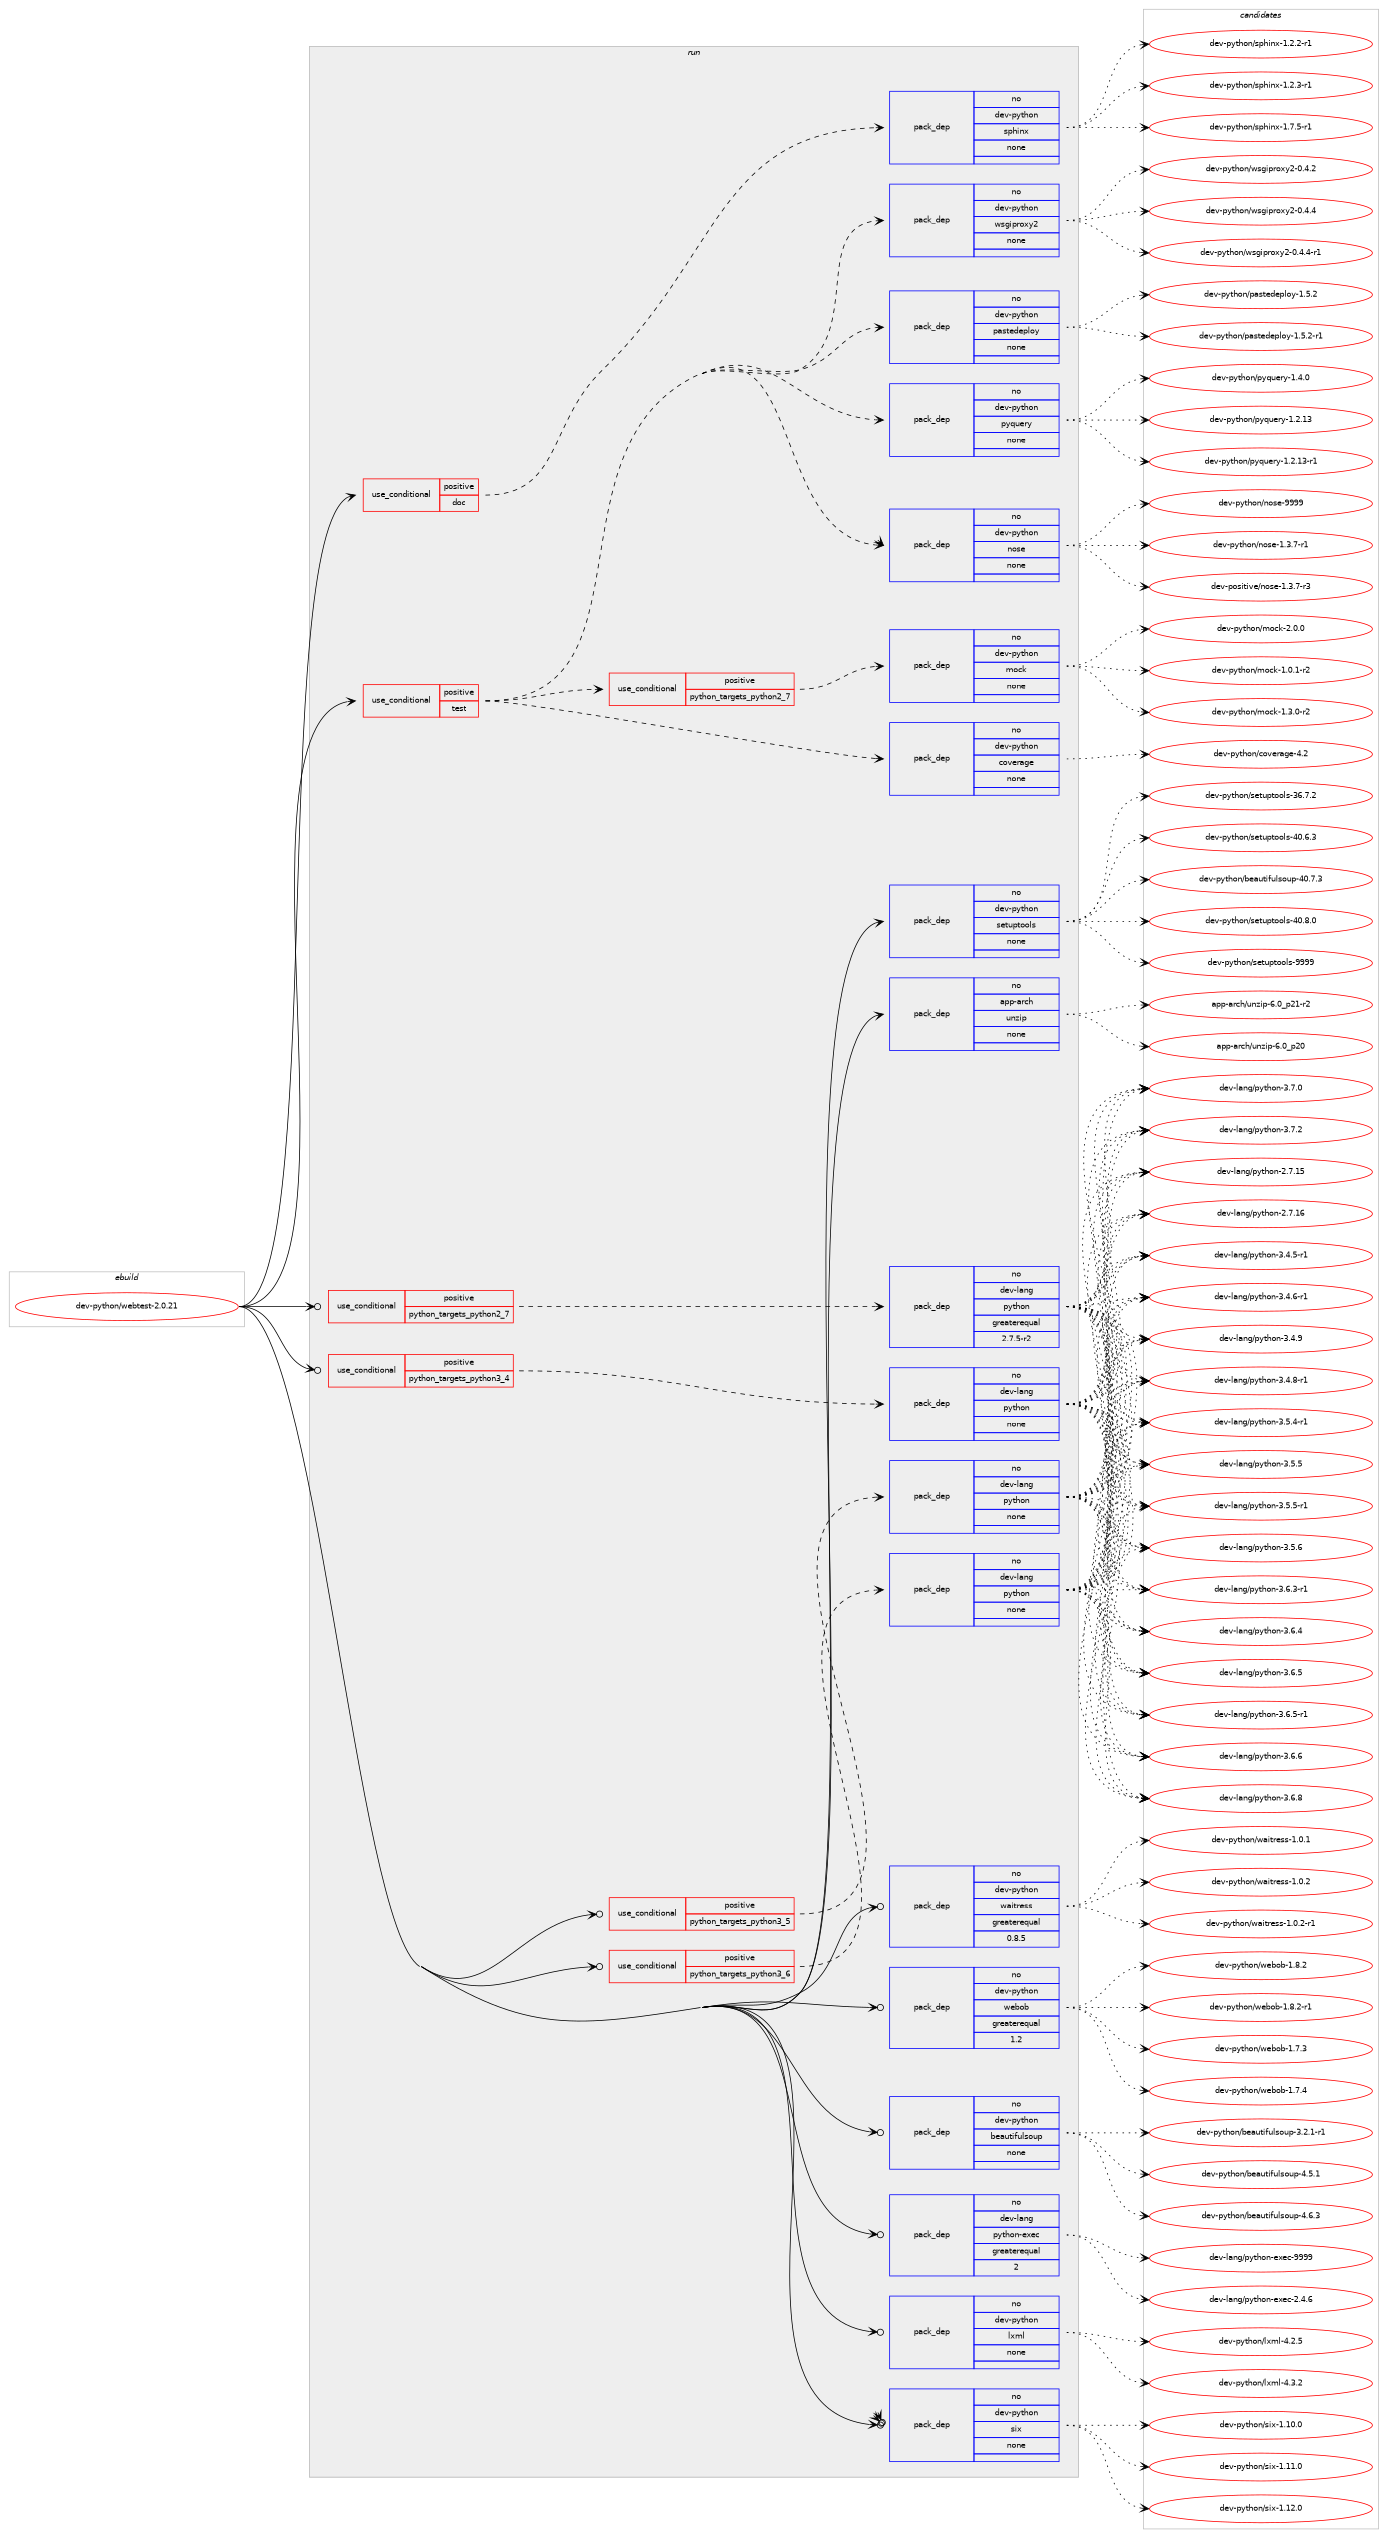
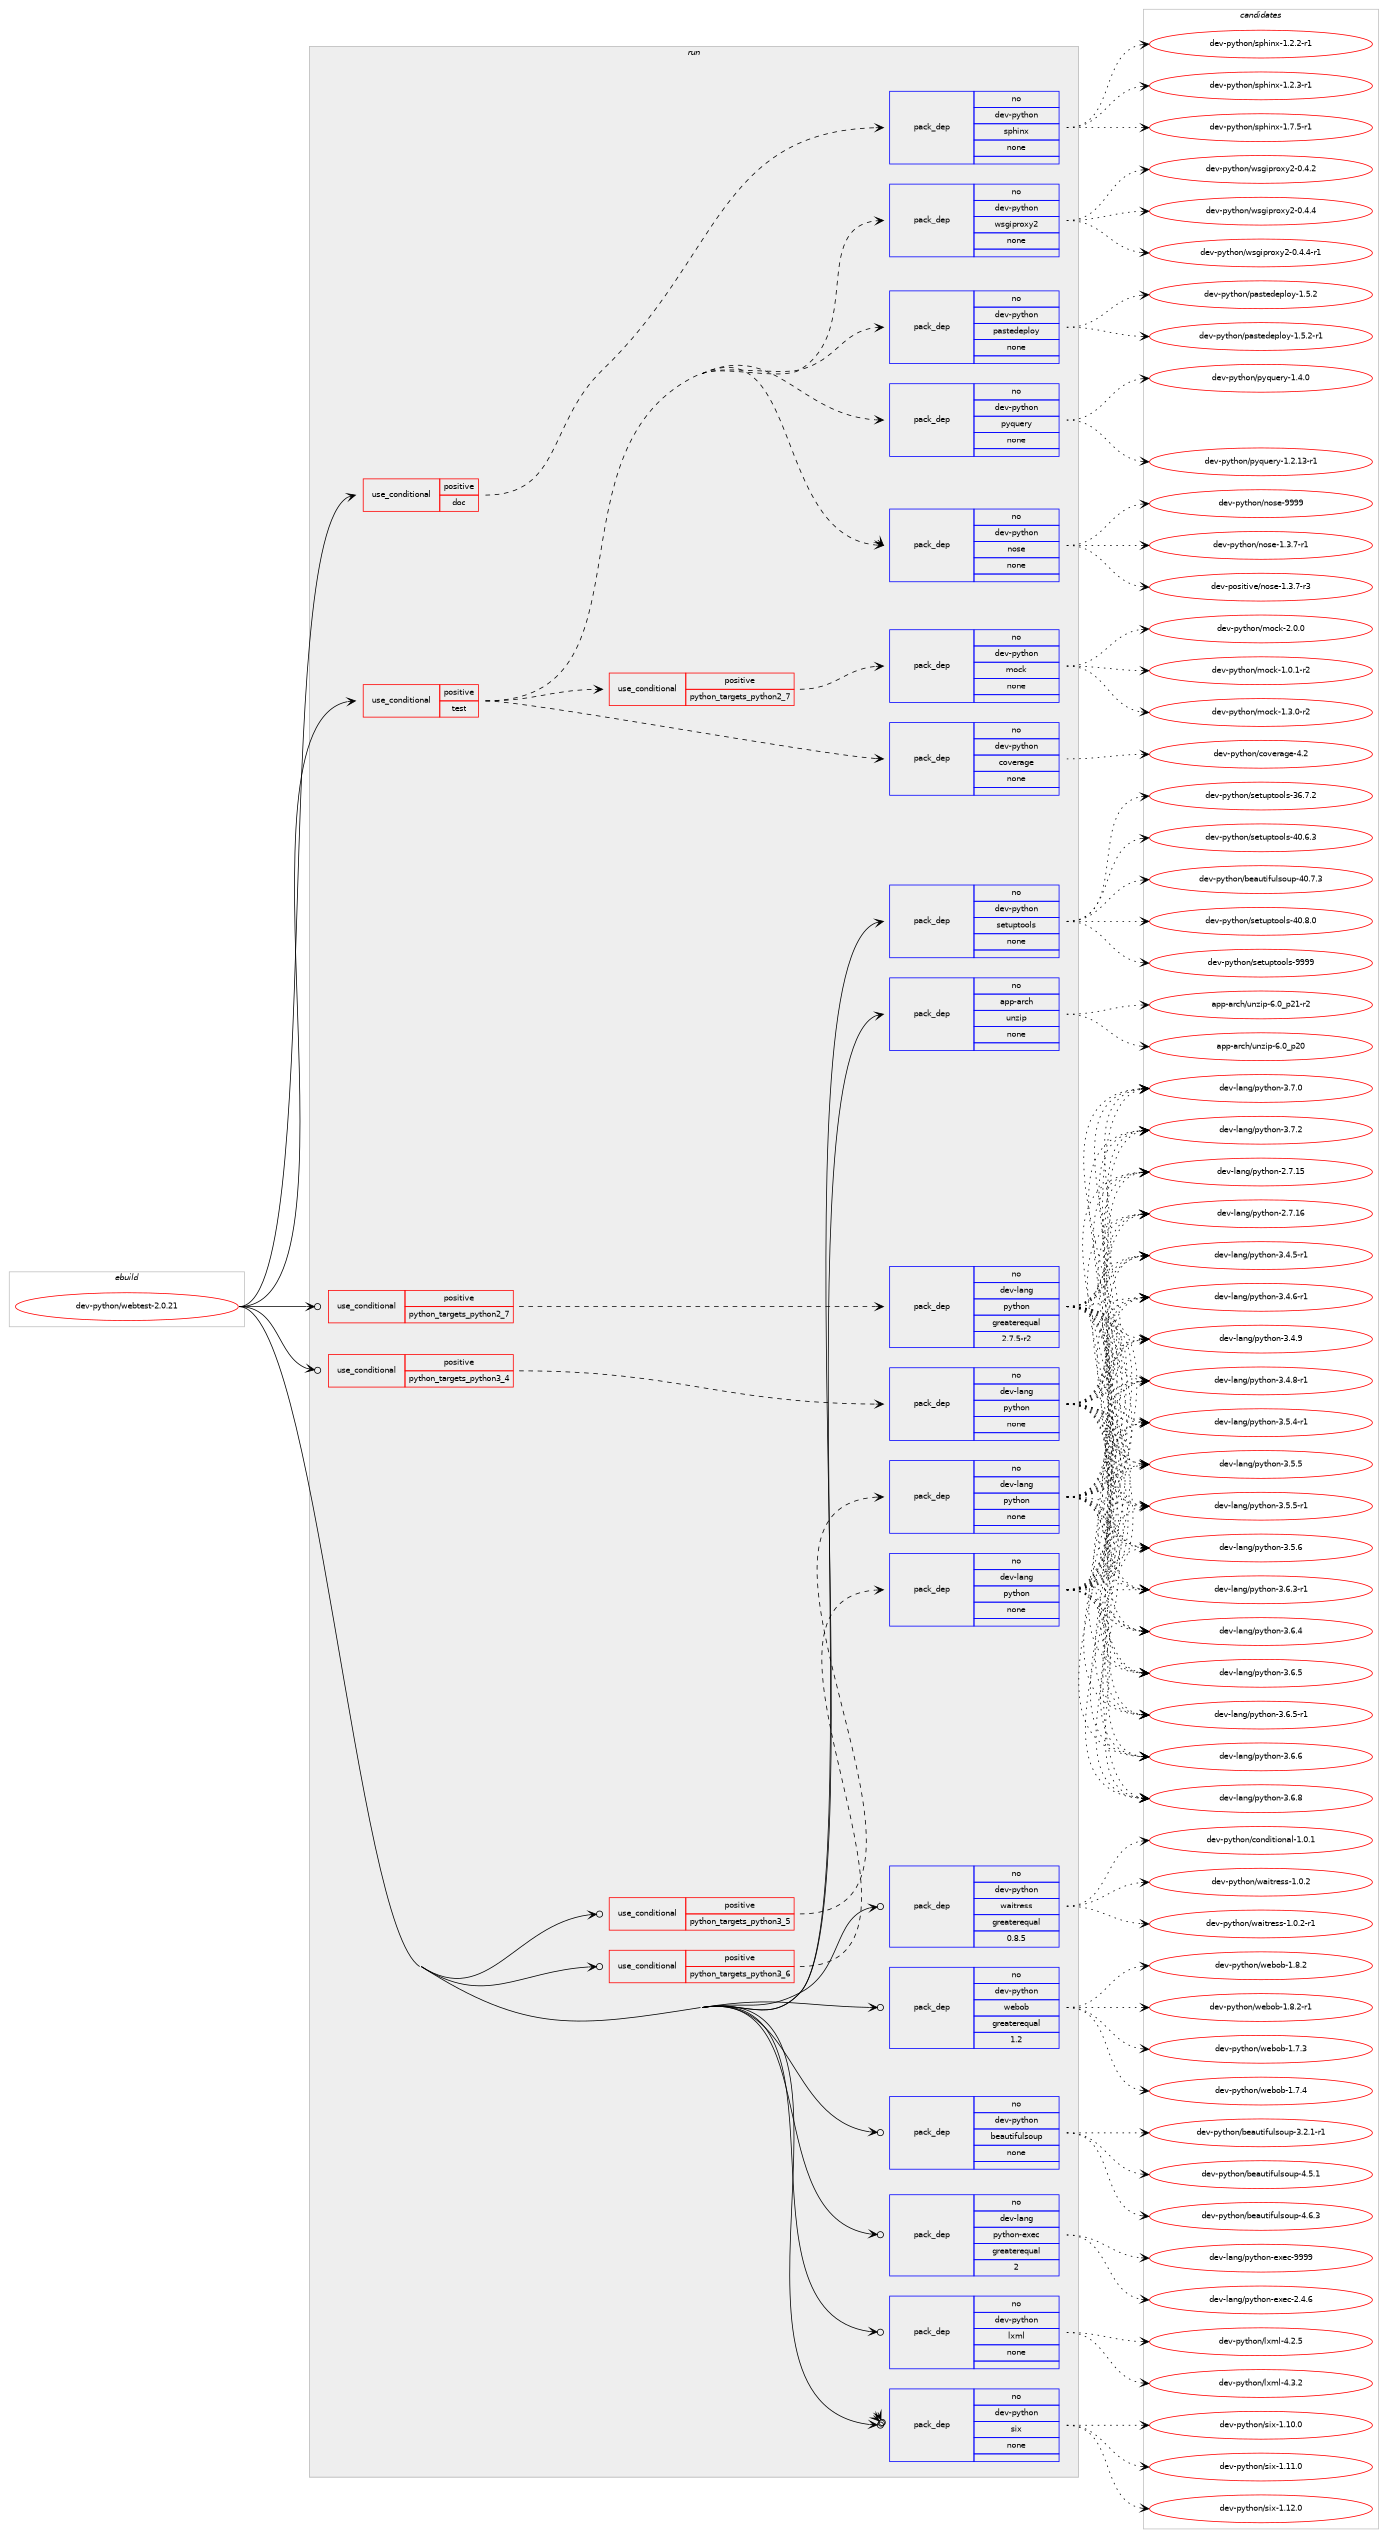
(1261, 420) -> none
(1261, 1840) -> (1261, 1840)
